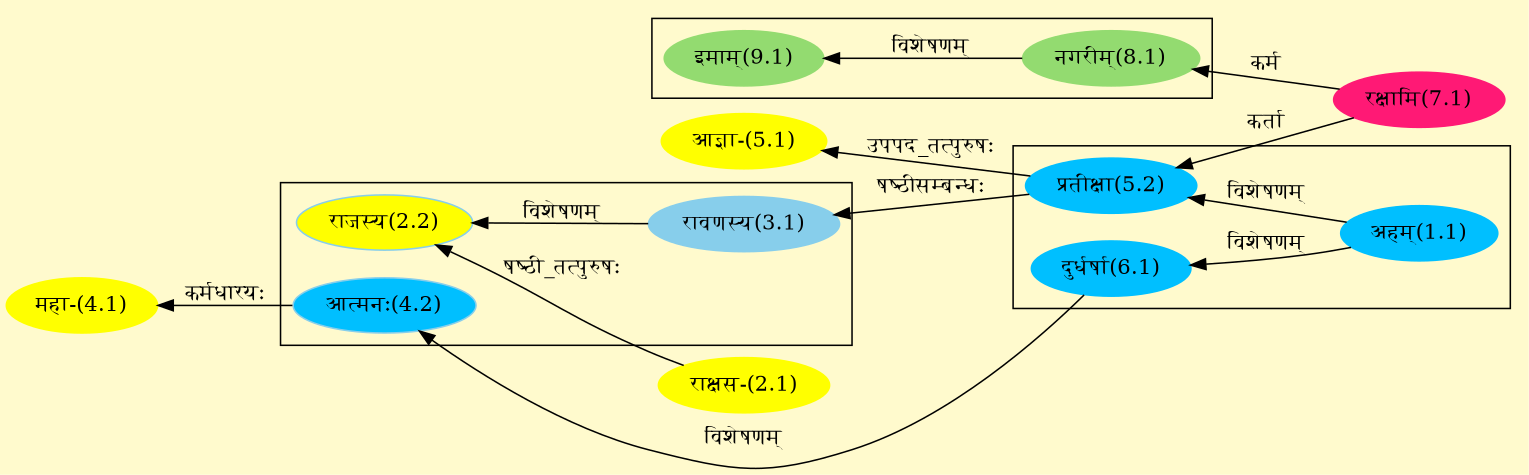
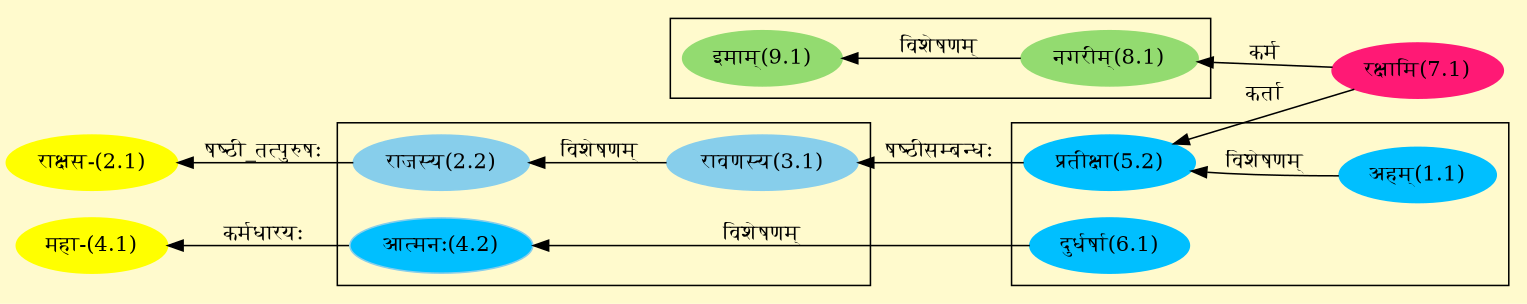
(744, 141) -> none
(385, 223) -> (441, 163)
(1279, 258) -> none
(566, 311) -> (273, 163)
